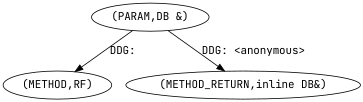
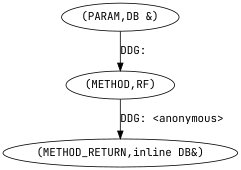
(193, 48) -> (120, 115)
